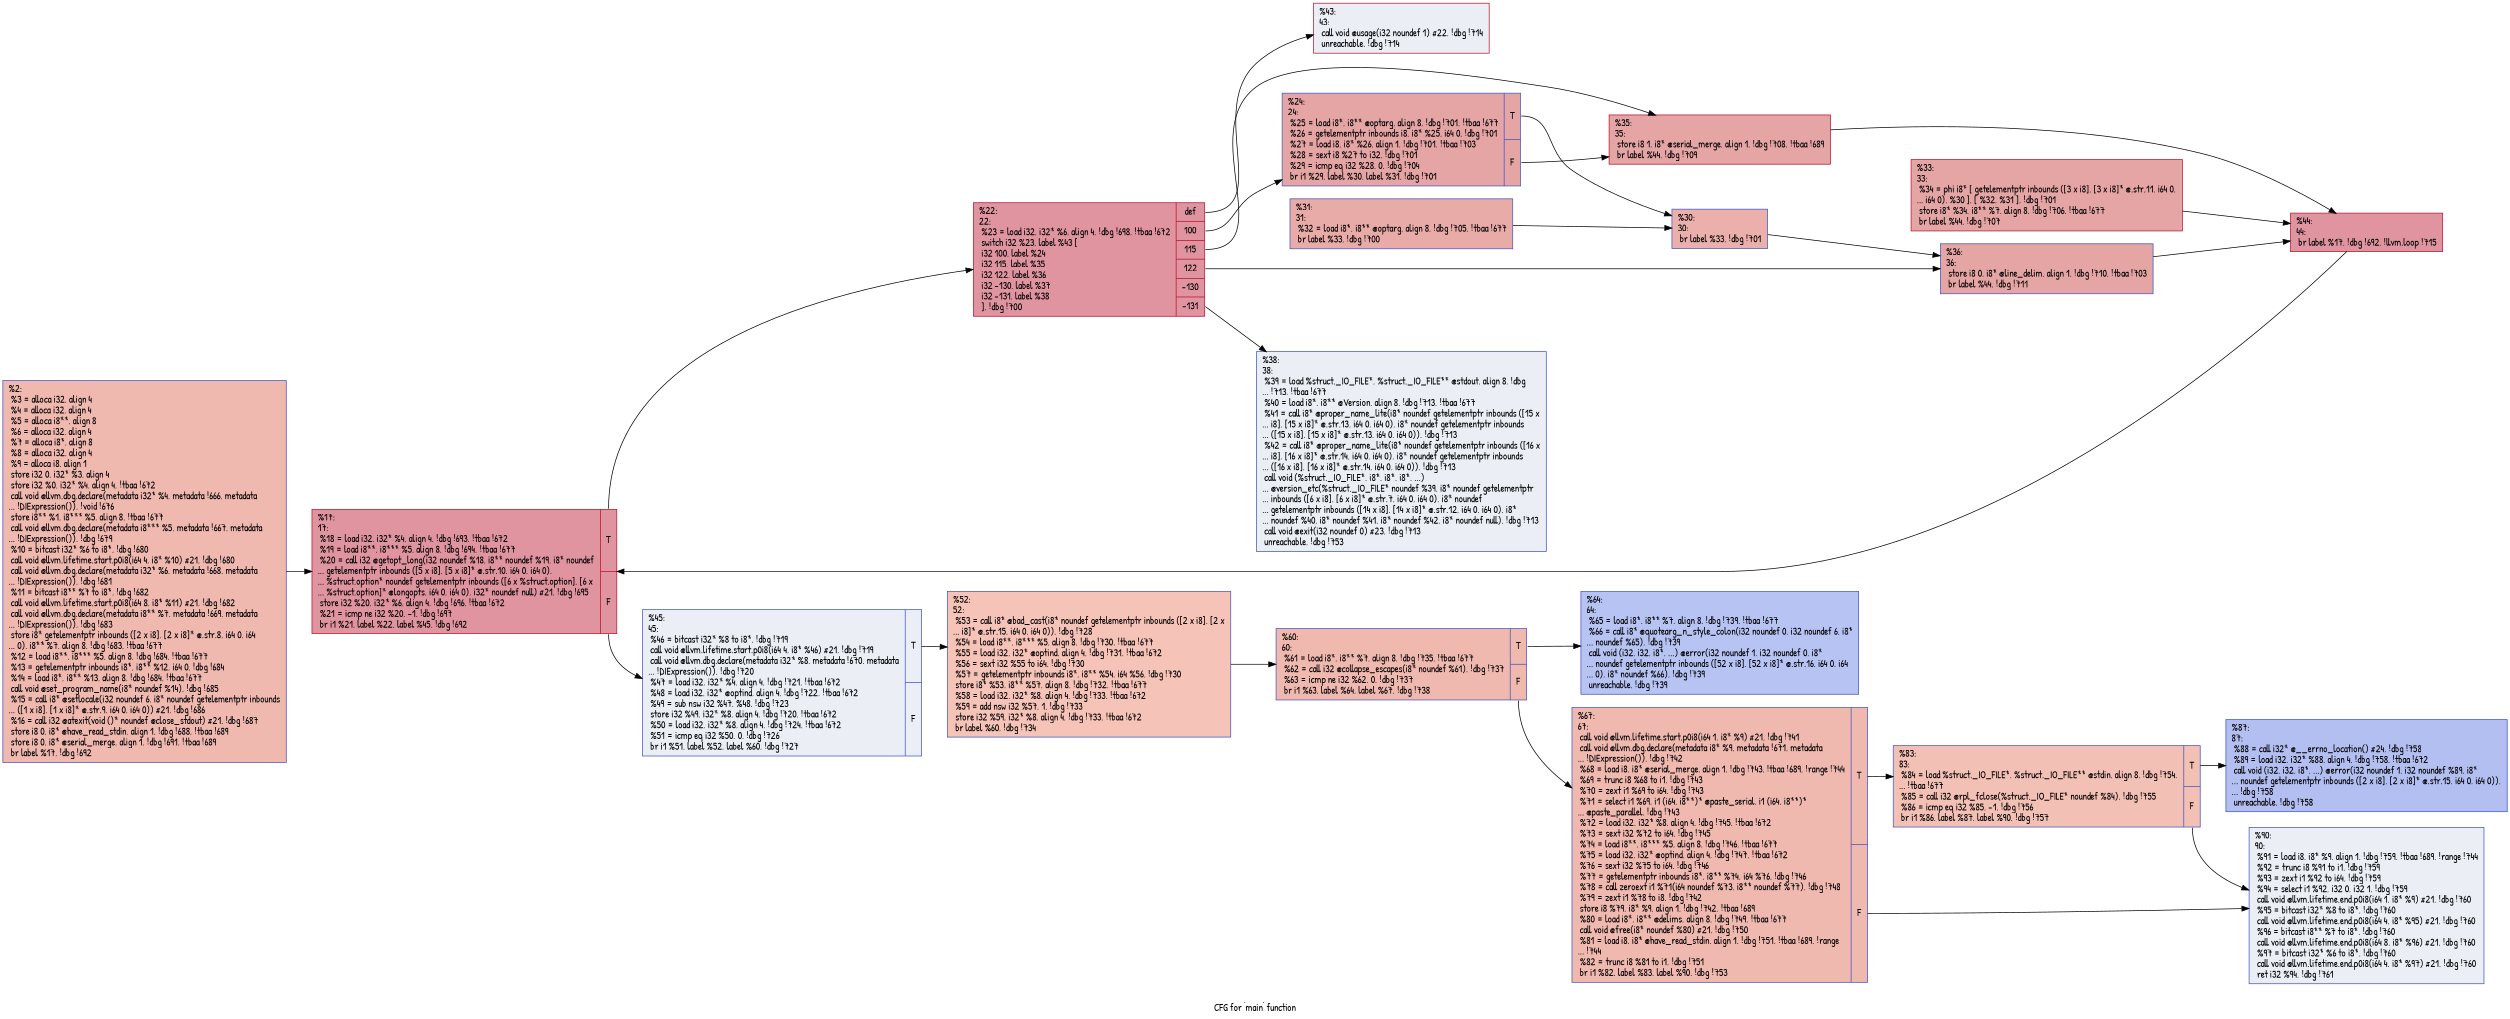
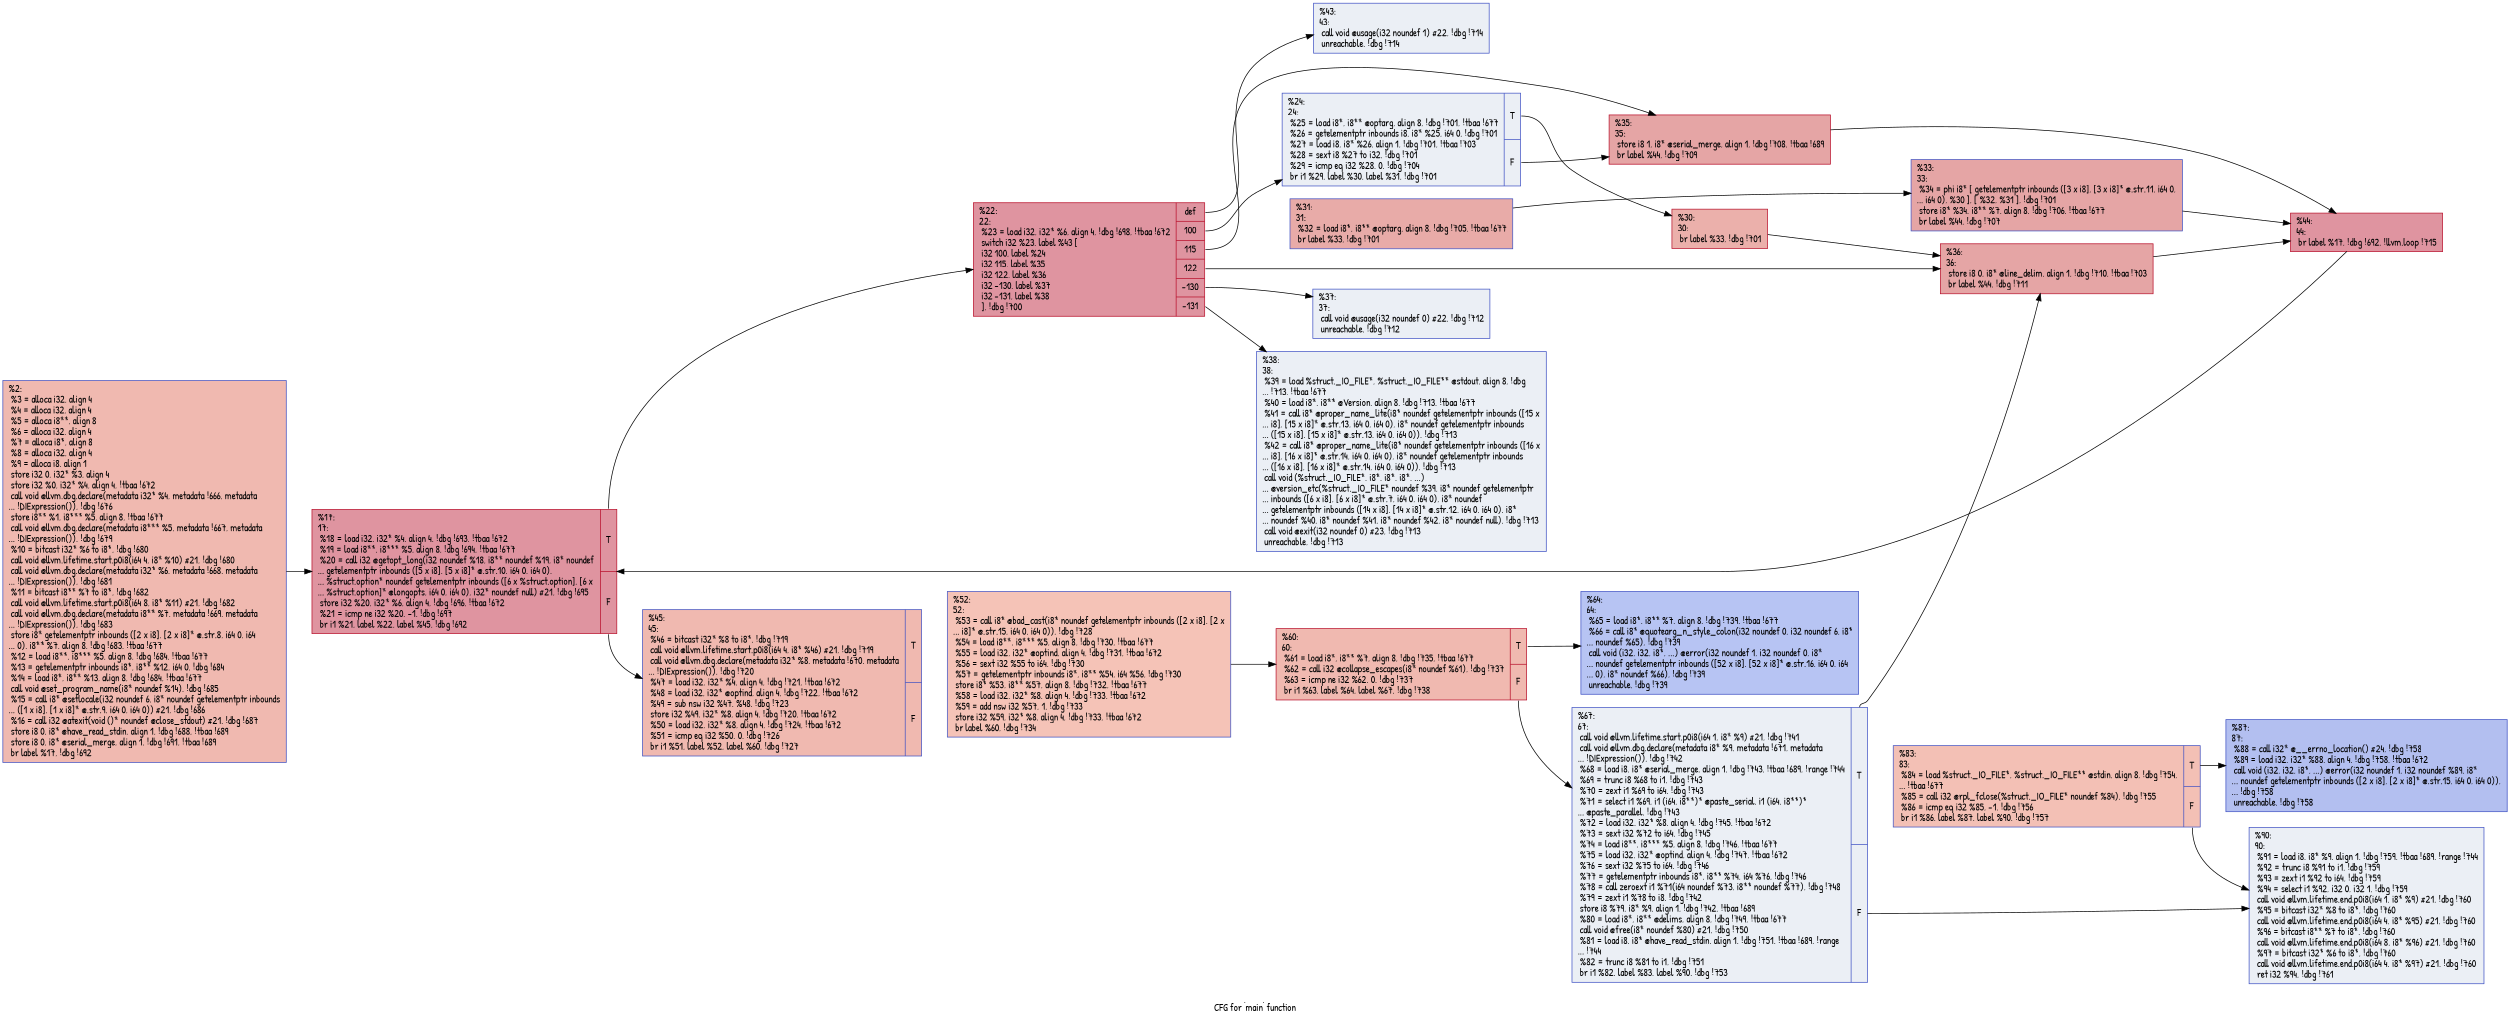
(1401, 28) -> (1401, 28)
(1401, 140) -> (1401, 140)
(2047, 195) -> (2047, 195)
(1589, 227) -> (1708, 196)
(1720, 229) -> (1720, 229)
(1338, 240) -> (1338, 240)
(2047, 269) -> (2047, 269)
none -> (1401, 314)
(61, 507) -> (61, 507)
(1303, 542) -> (1303, 542)
(931, 647) -> none
(1401, 664) -> (1401, 664)
(782, 683) -> (782, 683)
(1877, 776) -> (1965, 524)
(1720, 845) -> (1720, 845)
